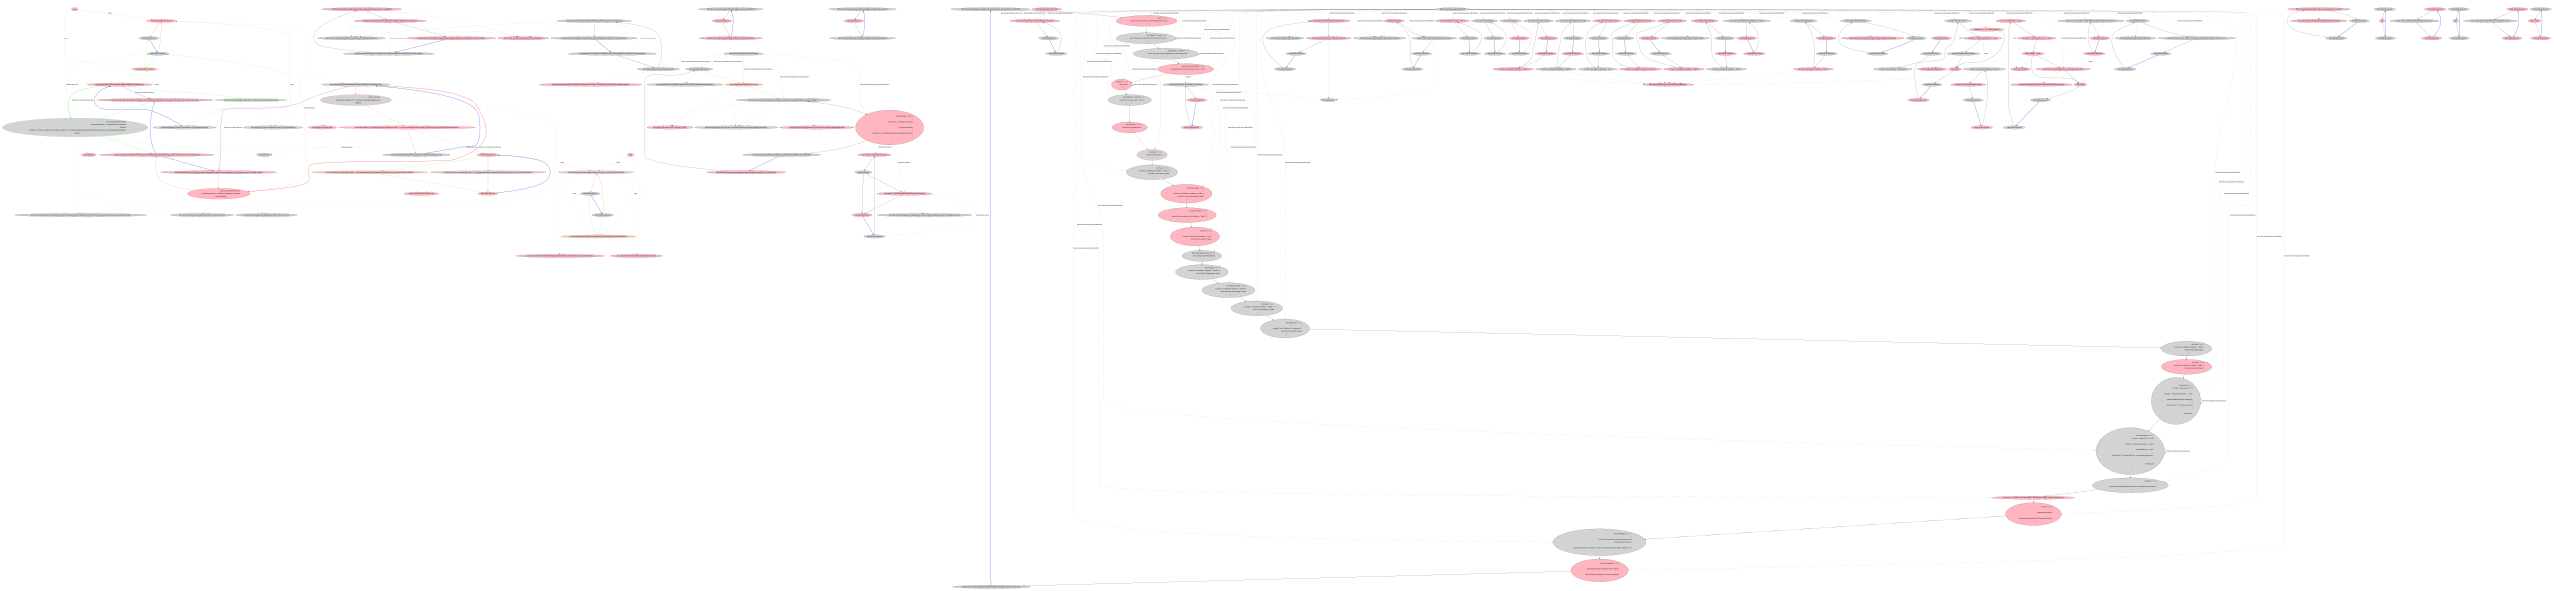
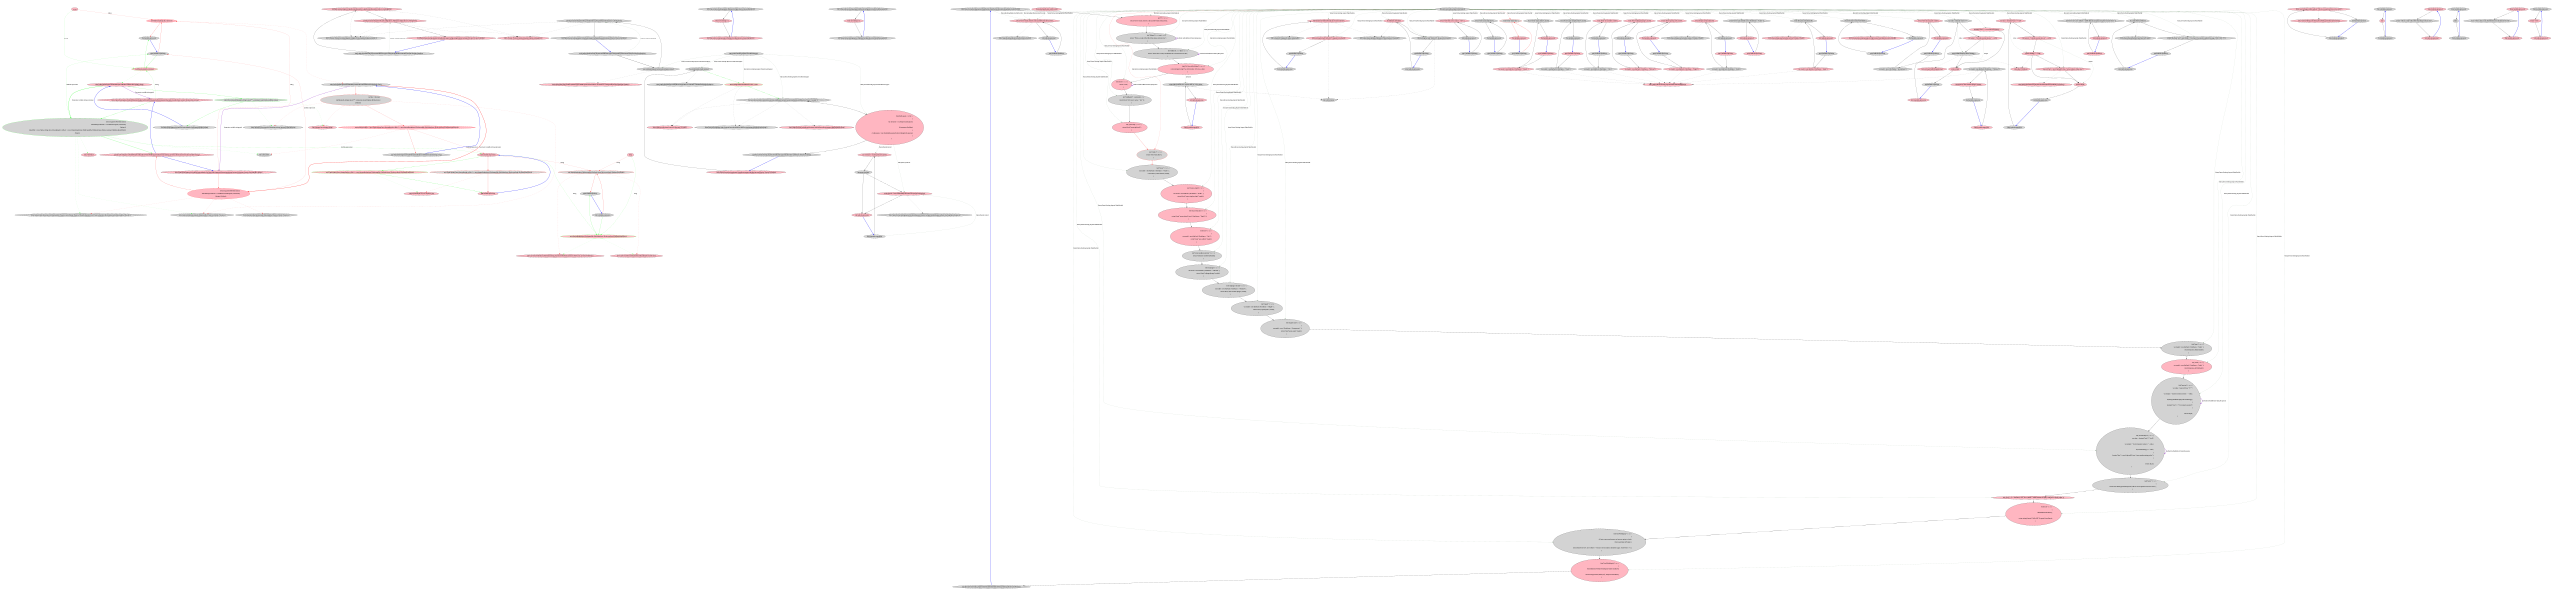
none -> (1928, 21)
none -> (1015, 38)
none -> (1786, 38)
